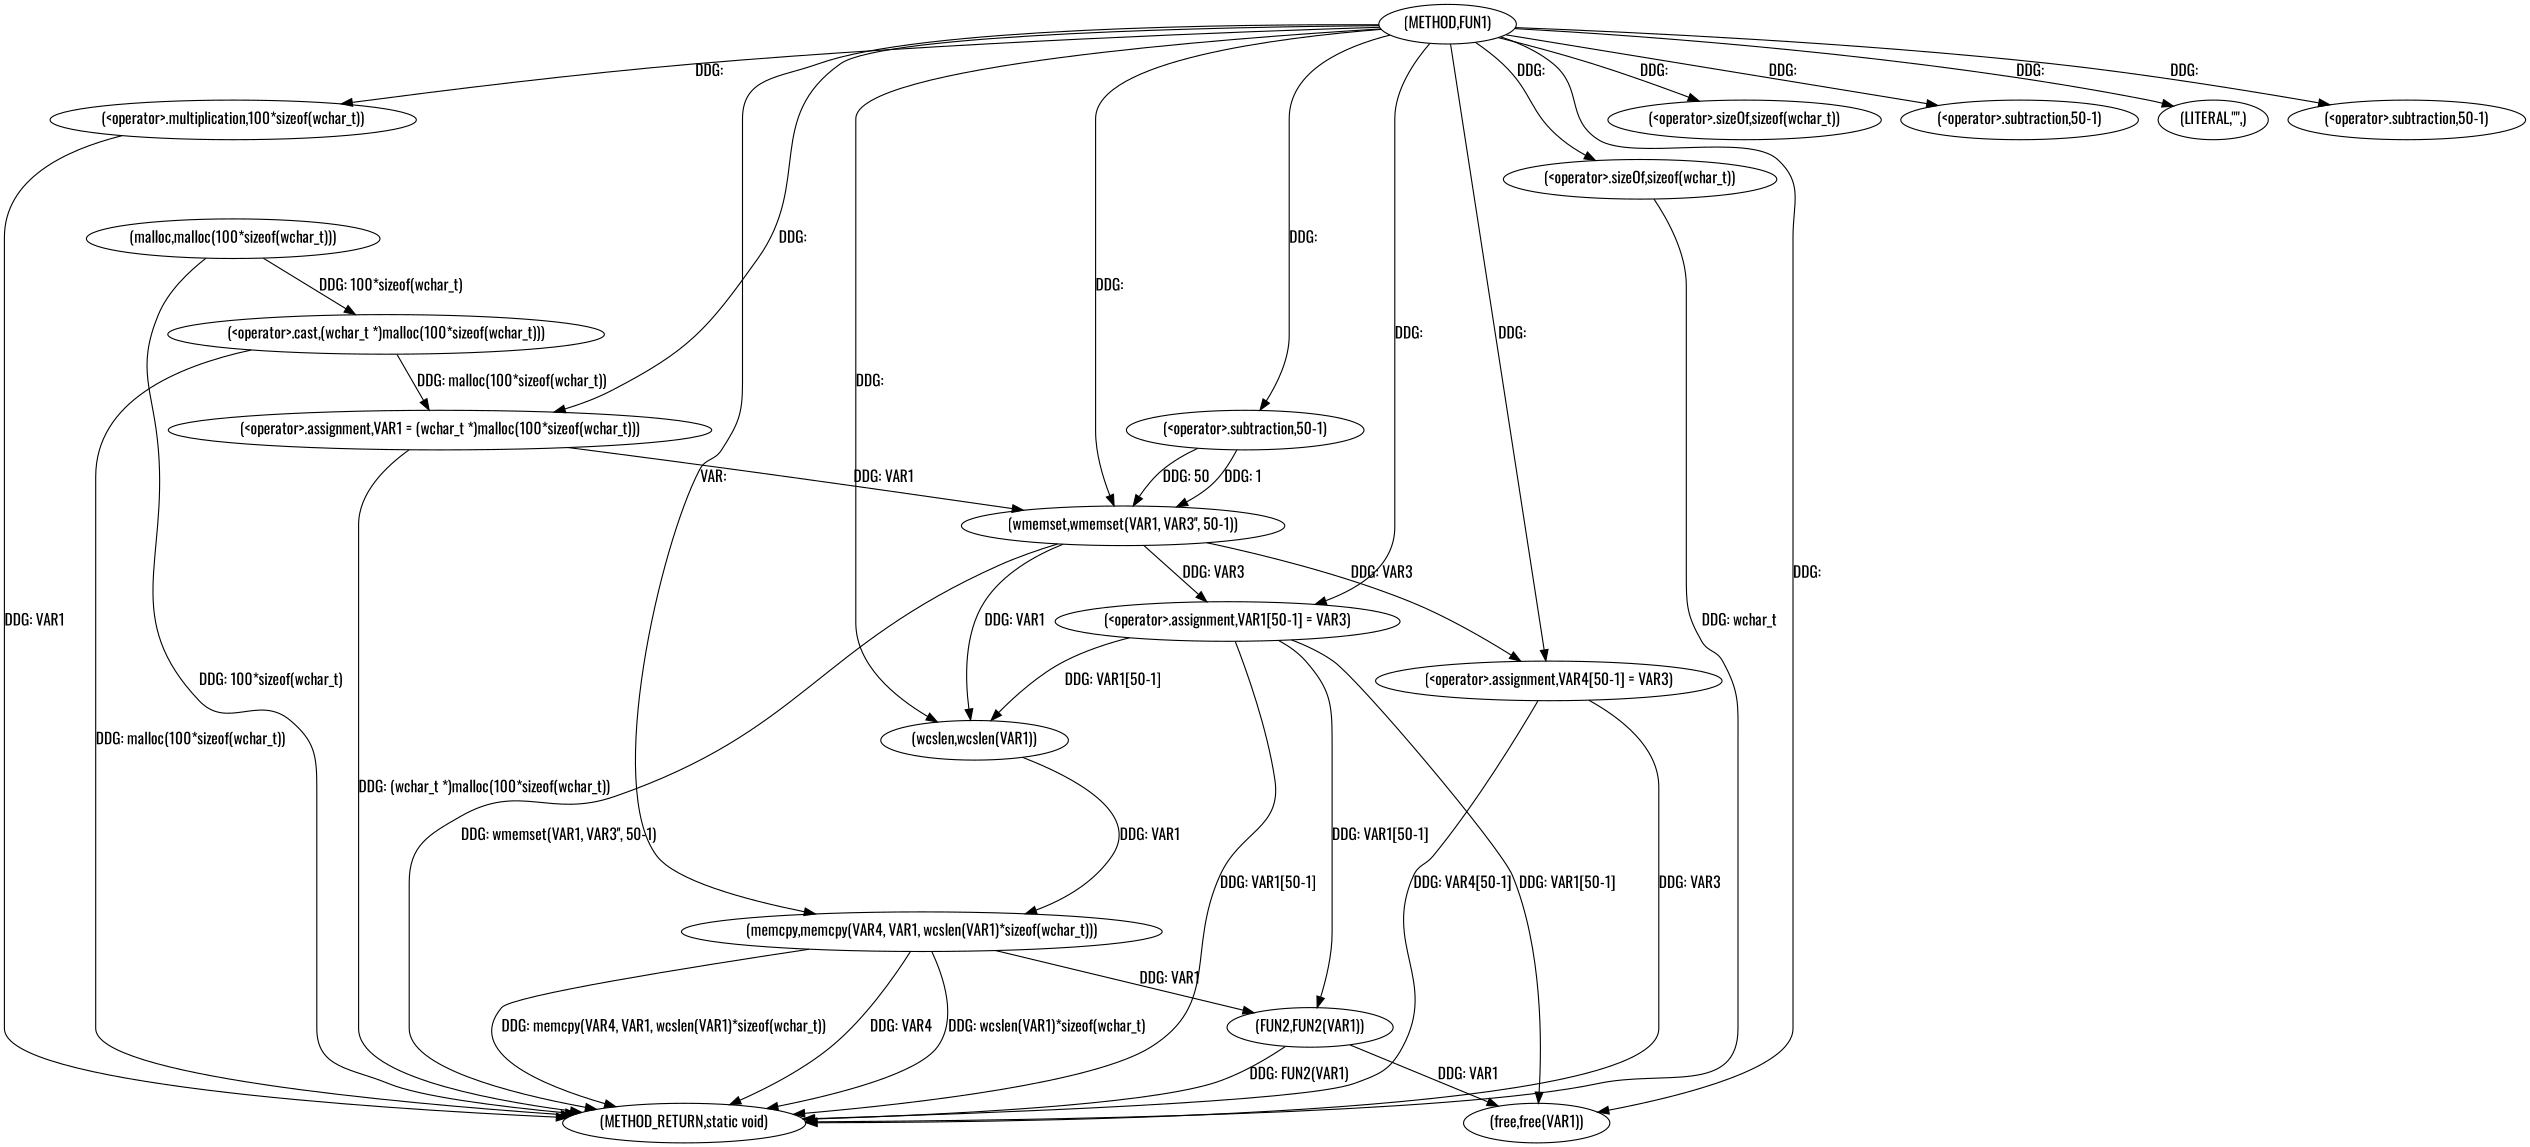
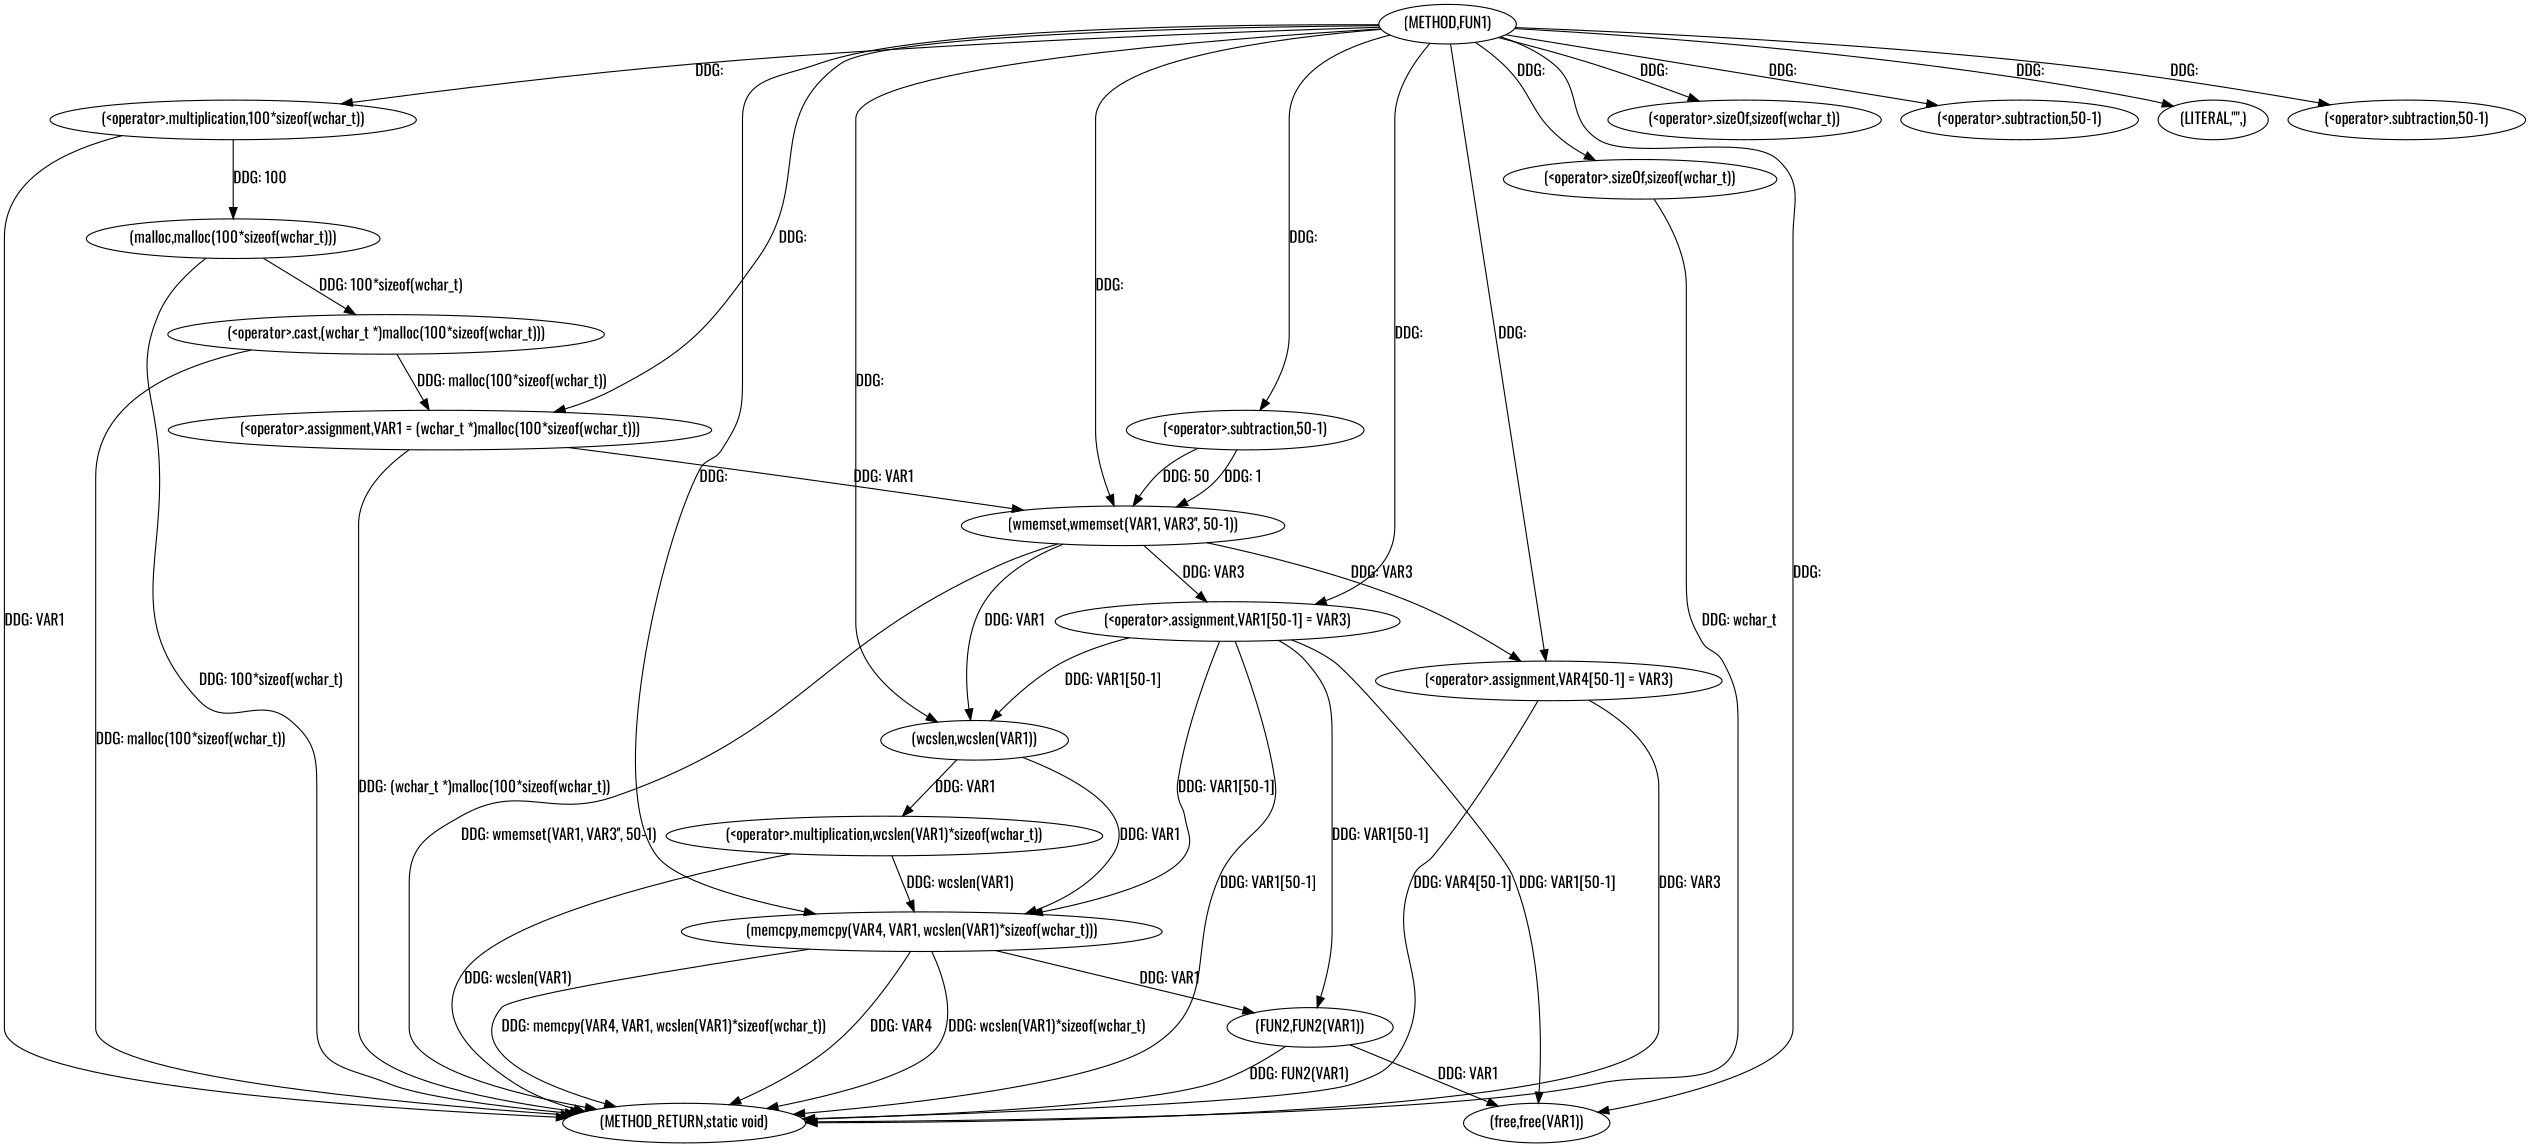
none -> (233, 174)
(716, 478) -> (716, 478)
none -> (1186, 823)
none -> (884, 836)
